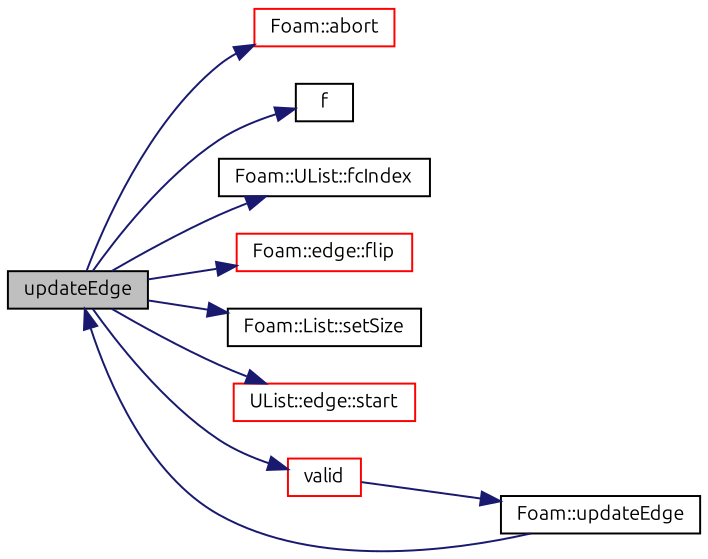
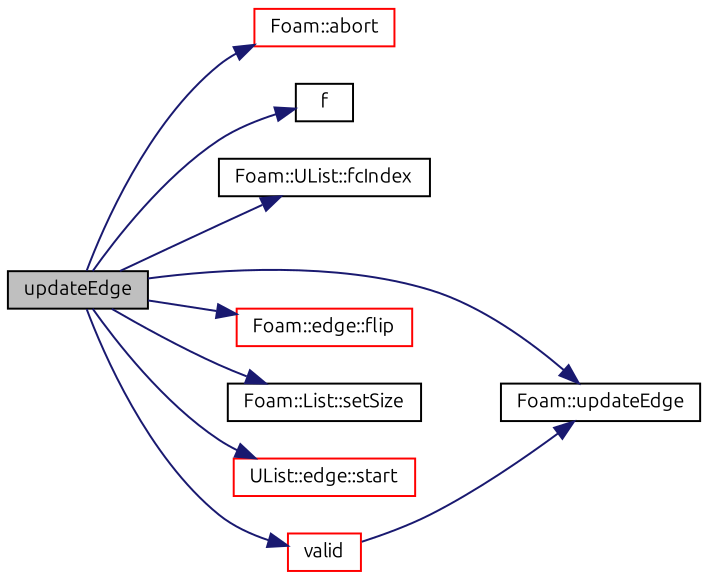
(259, 532) -> (368, 277)
